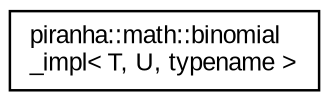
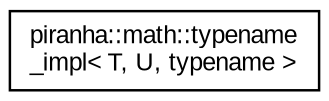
(164, 51) -> (164, 51)
